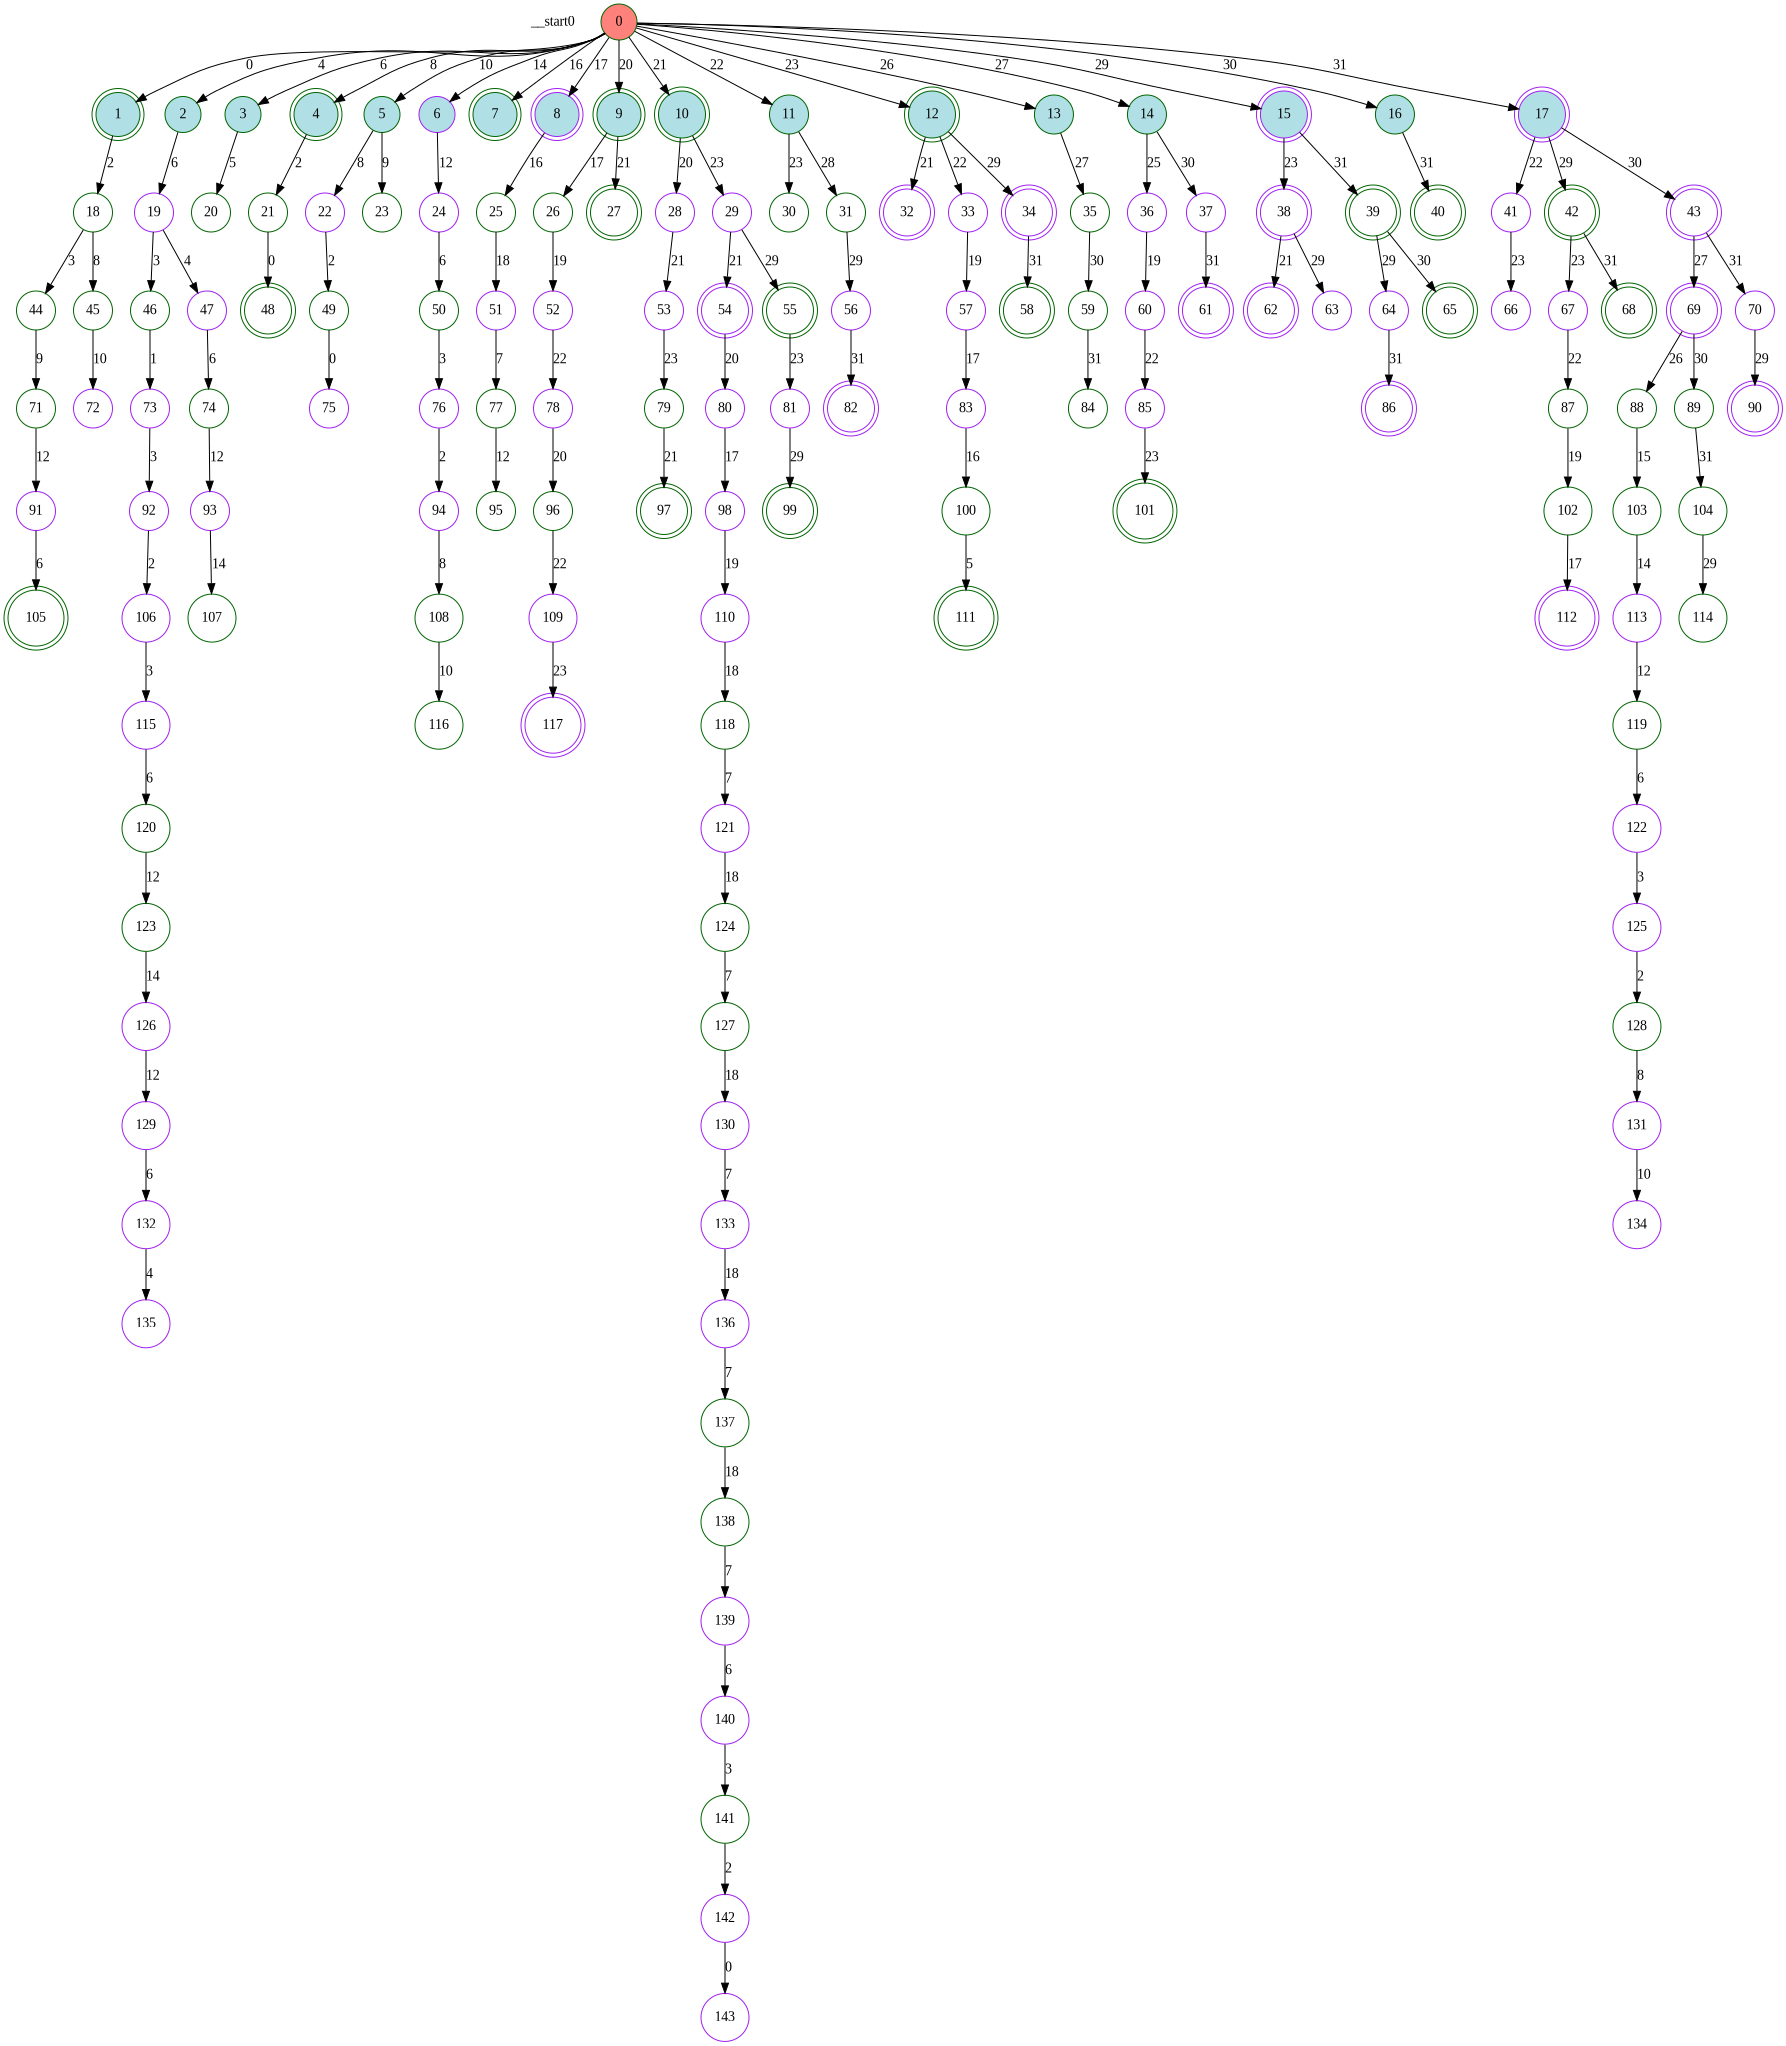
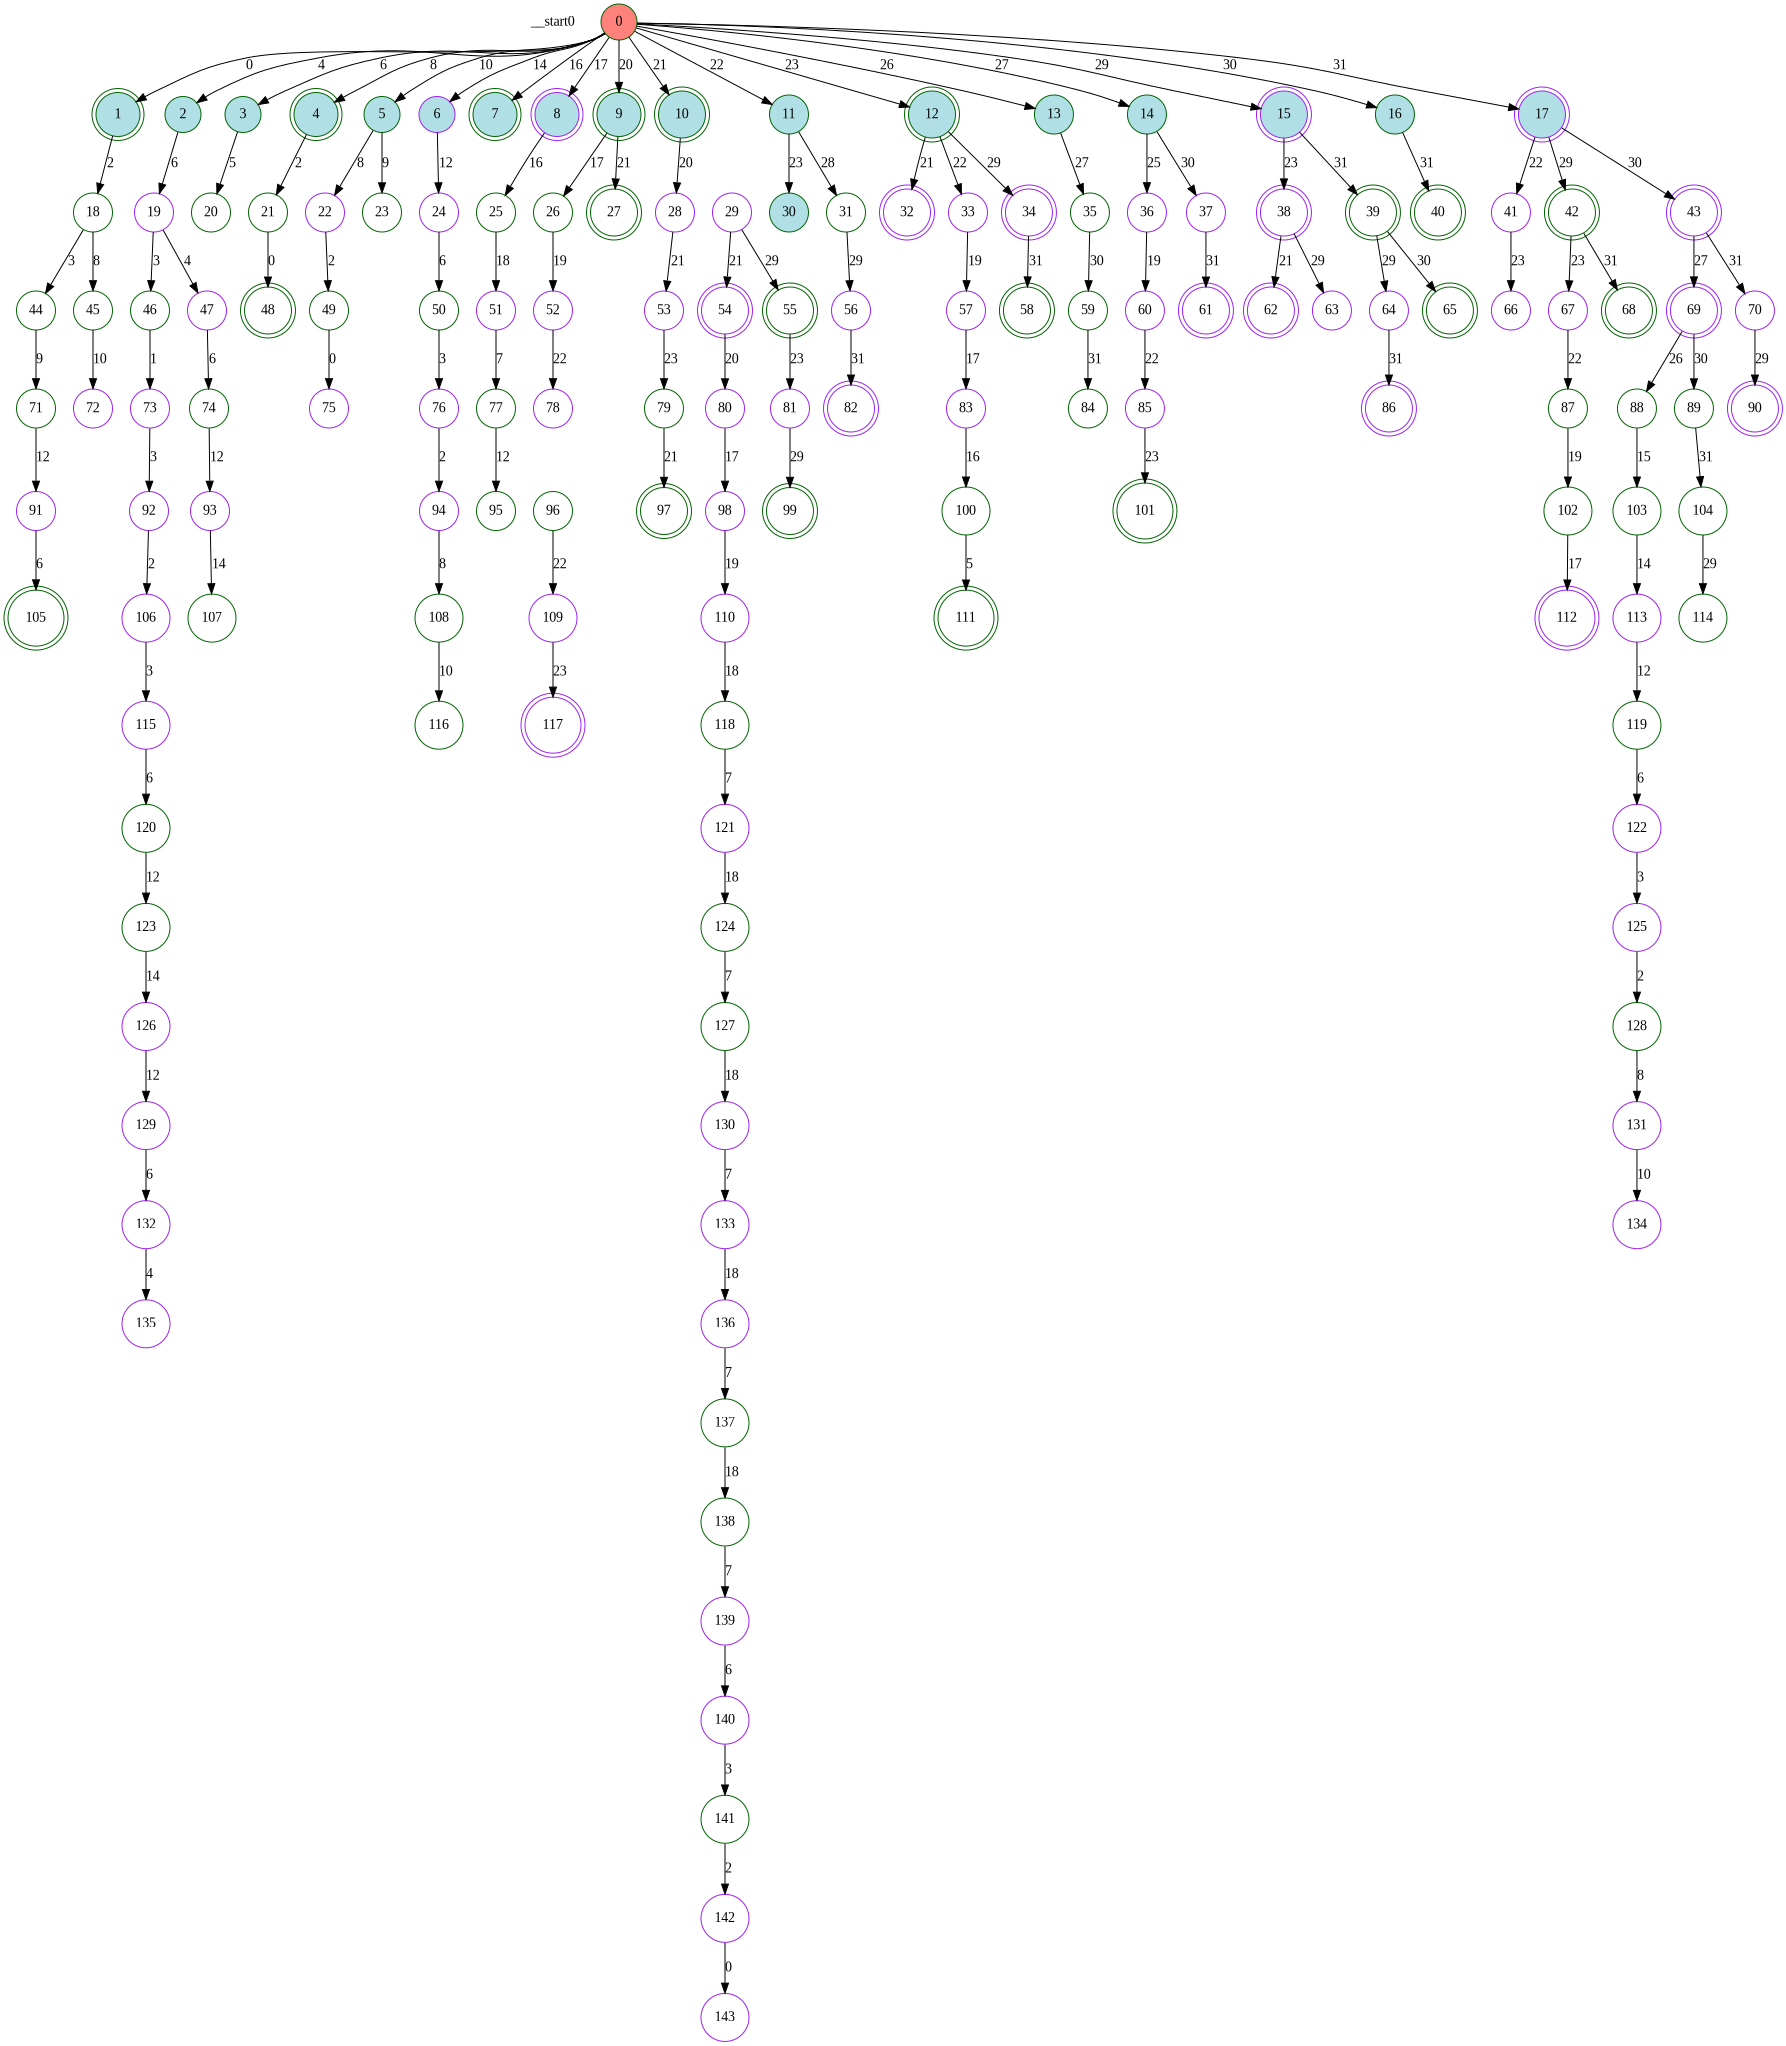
(706, 161) -> none
(789, 212) -> (789, 212)
(553, 455) -> none
